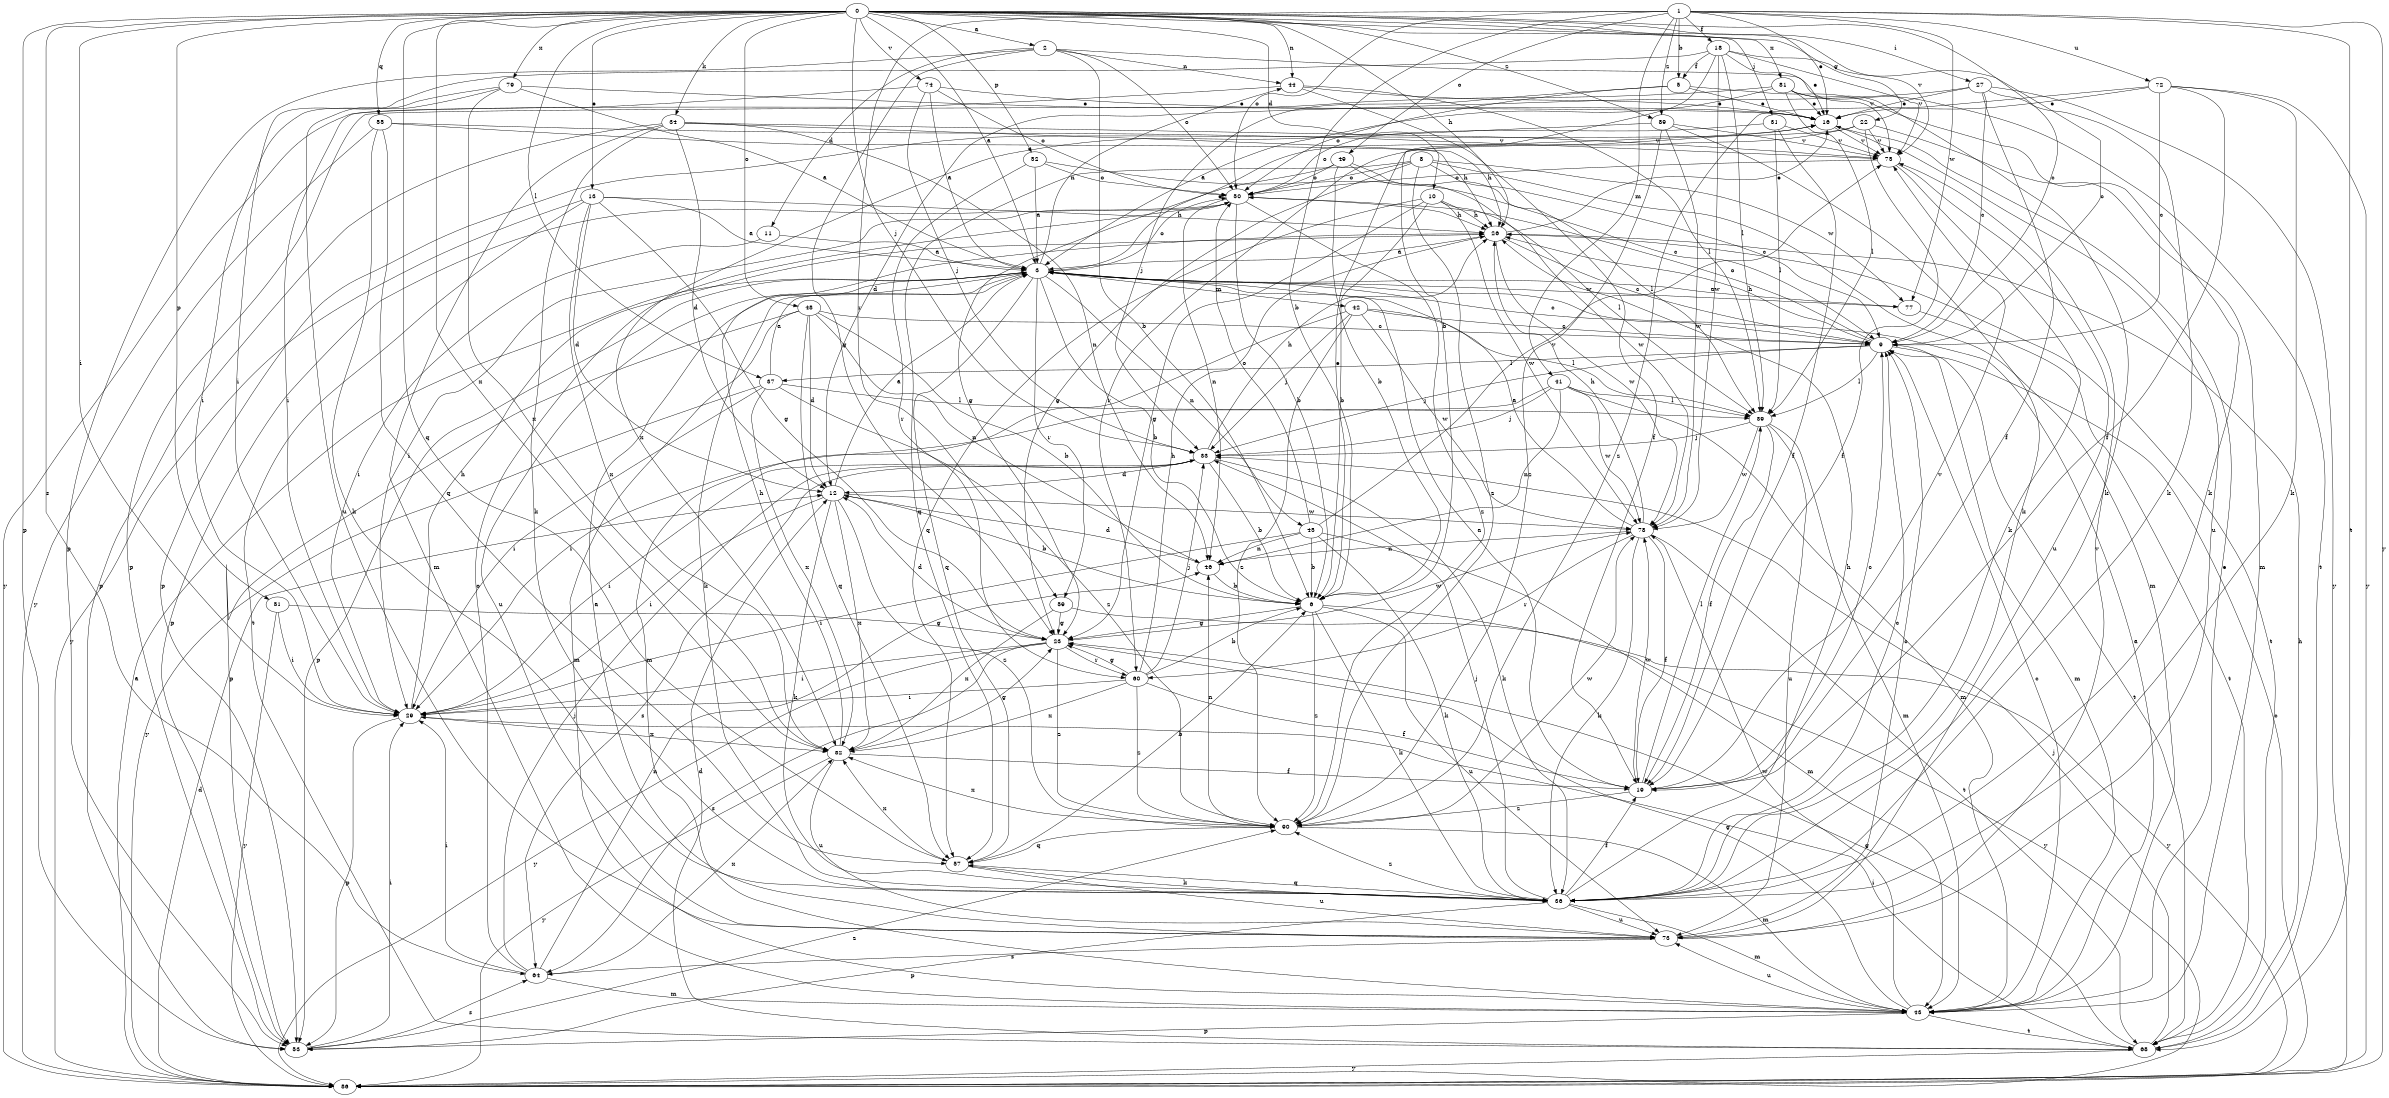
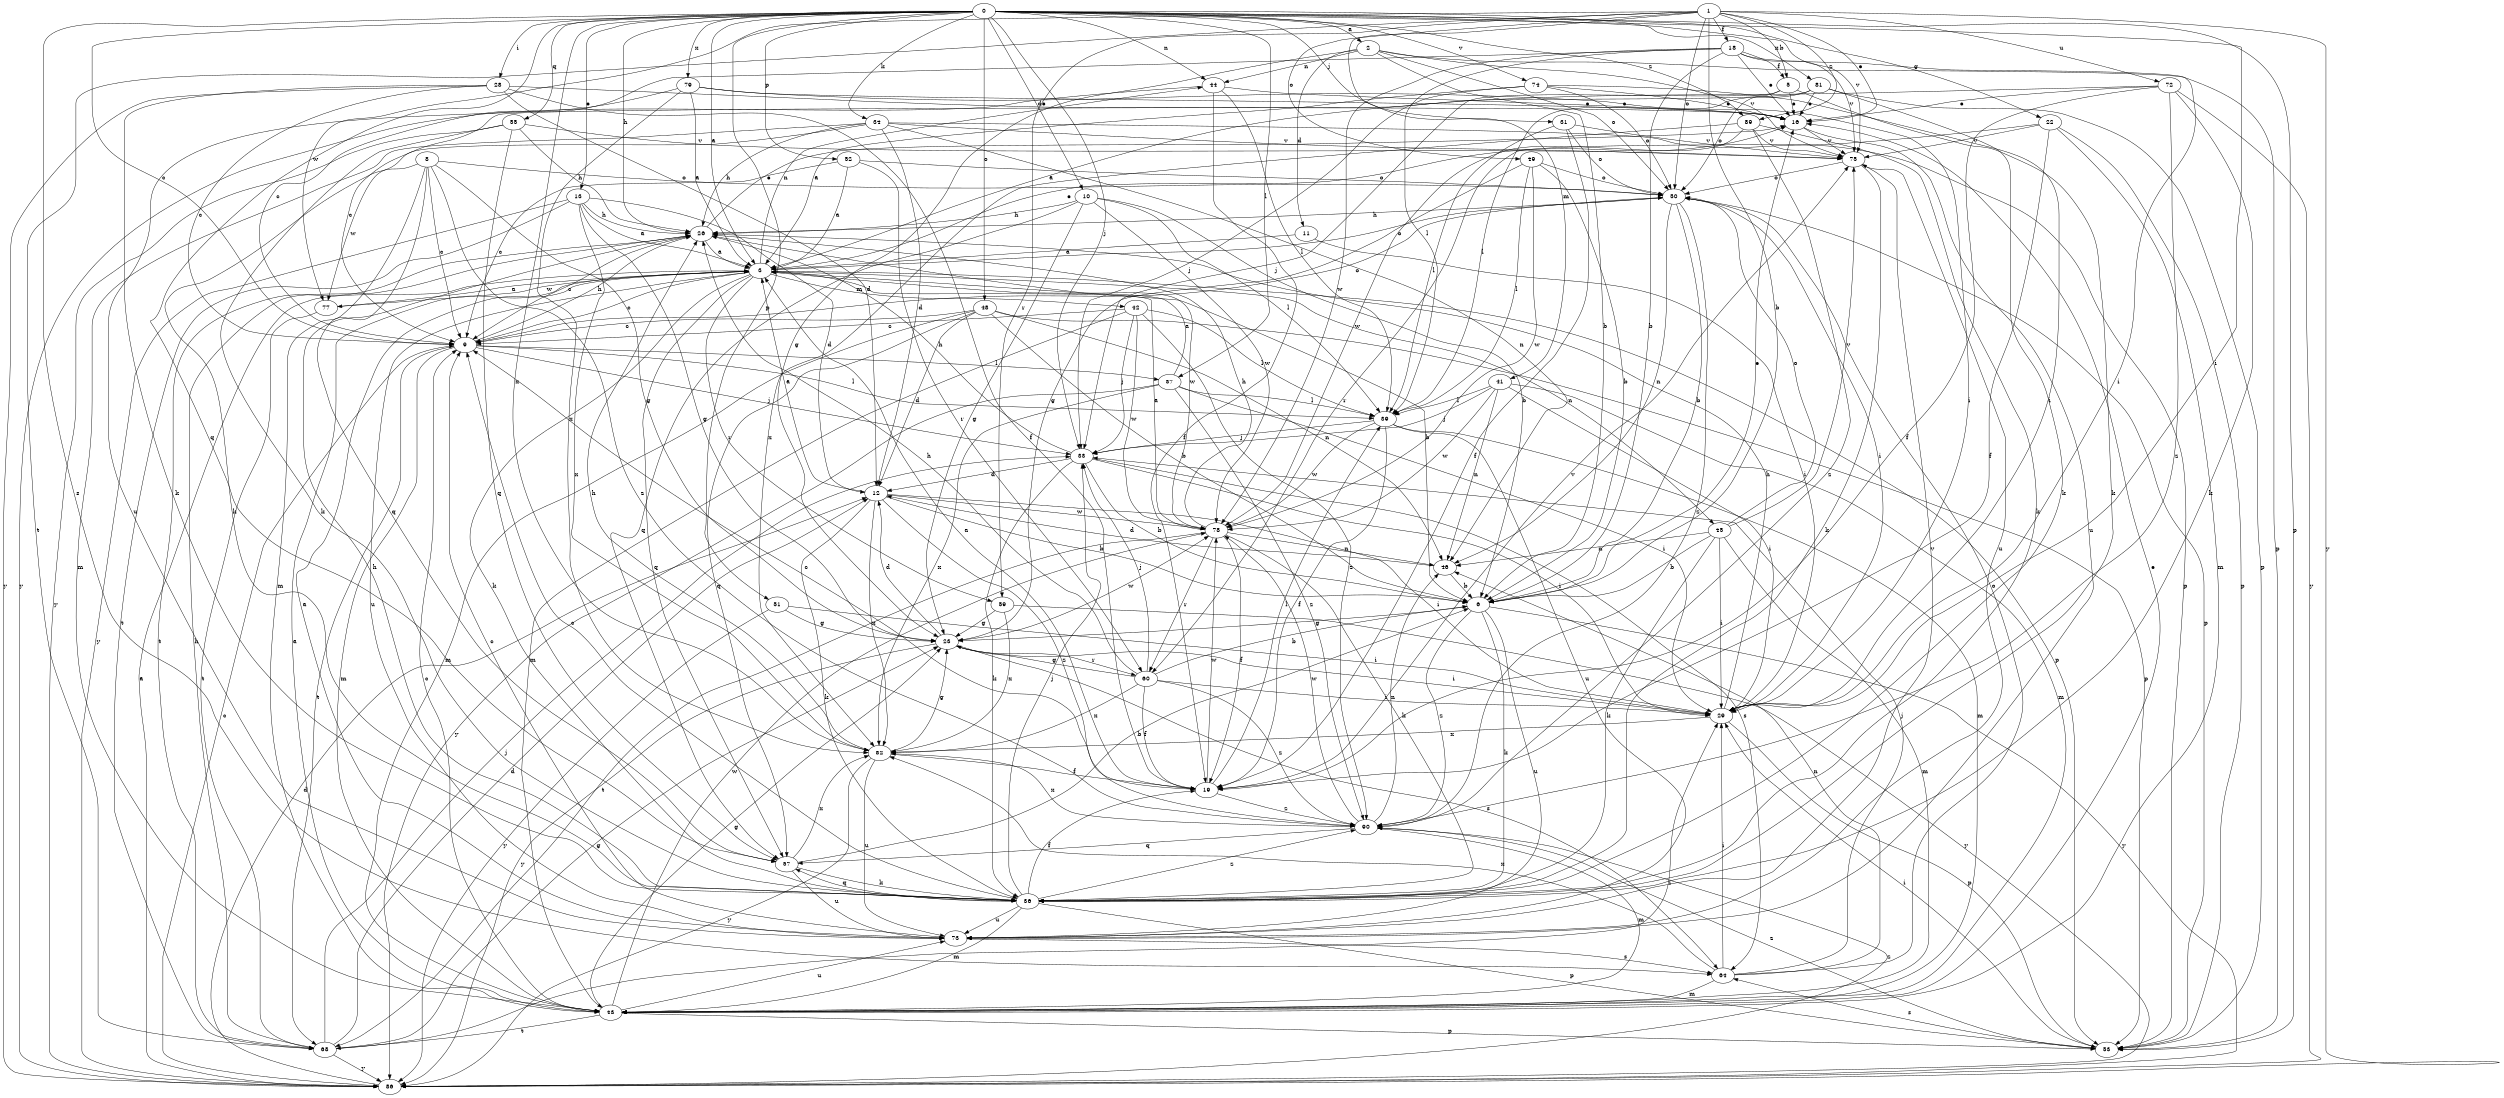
(1980, 85) -> (498, 85)
(2322, 441) -> none
(1092, 806) -> (1414, 1053)
